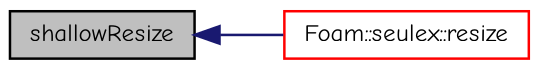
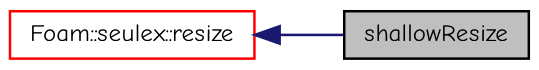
(252, 35) -> (312, 35)
